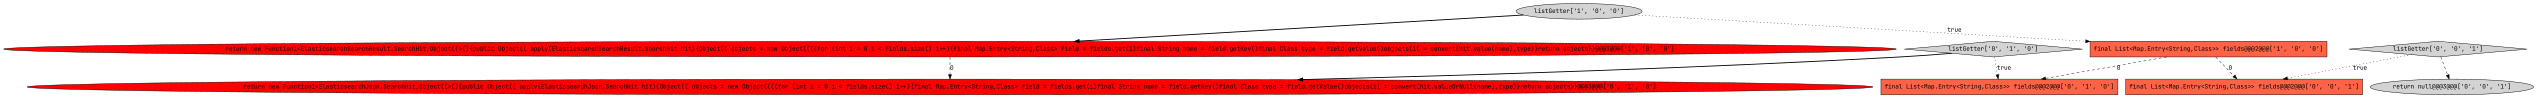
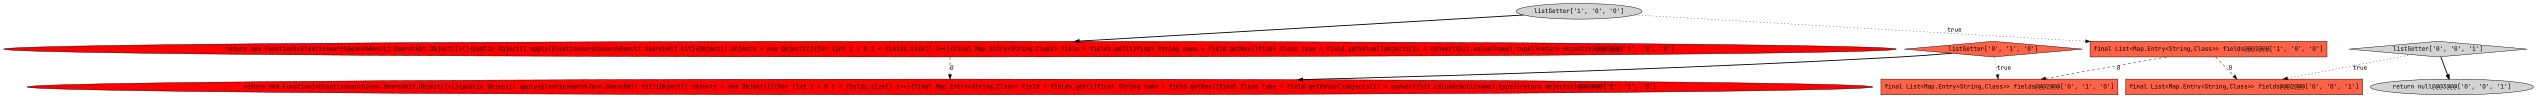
(1993, 49) -> (1993, 49)
(2444, 66) -> (2444, 66)
